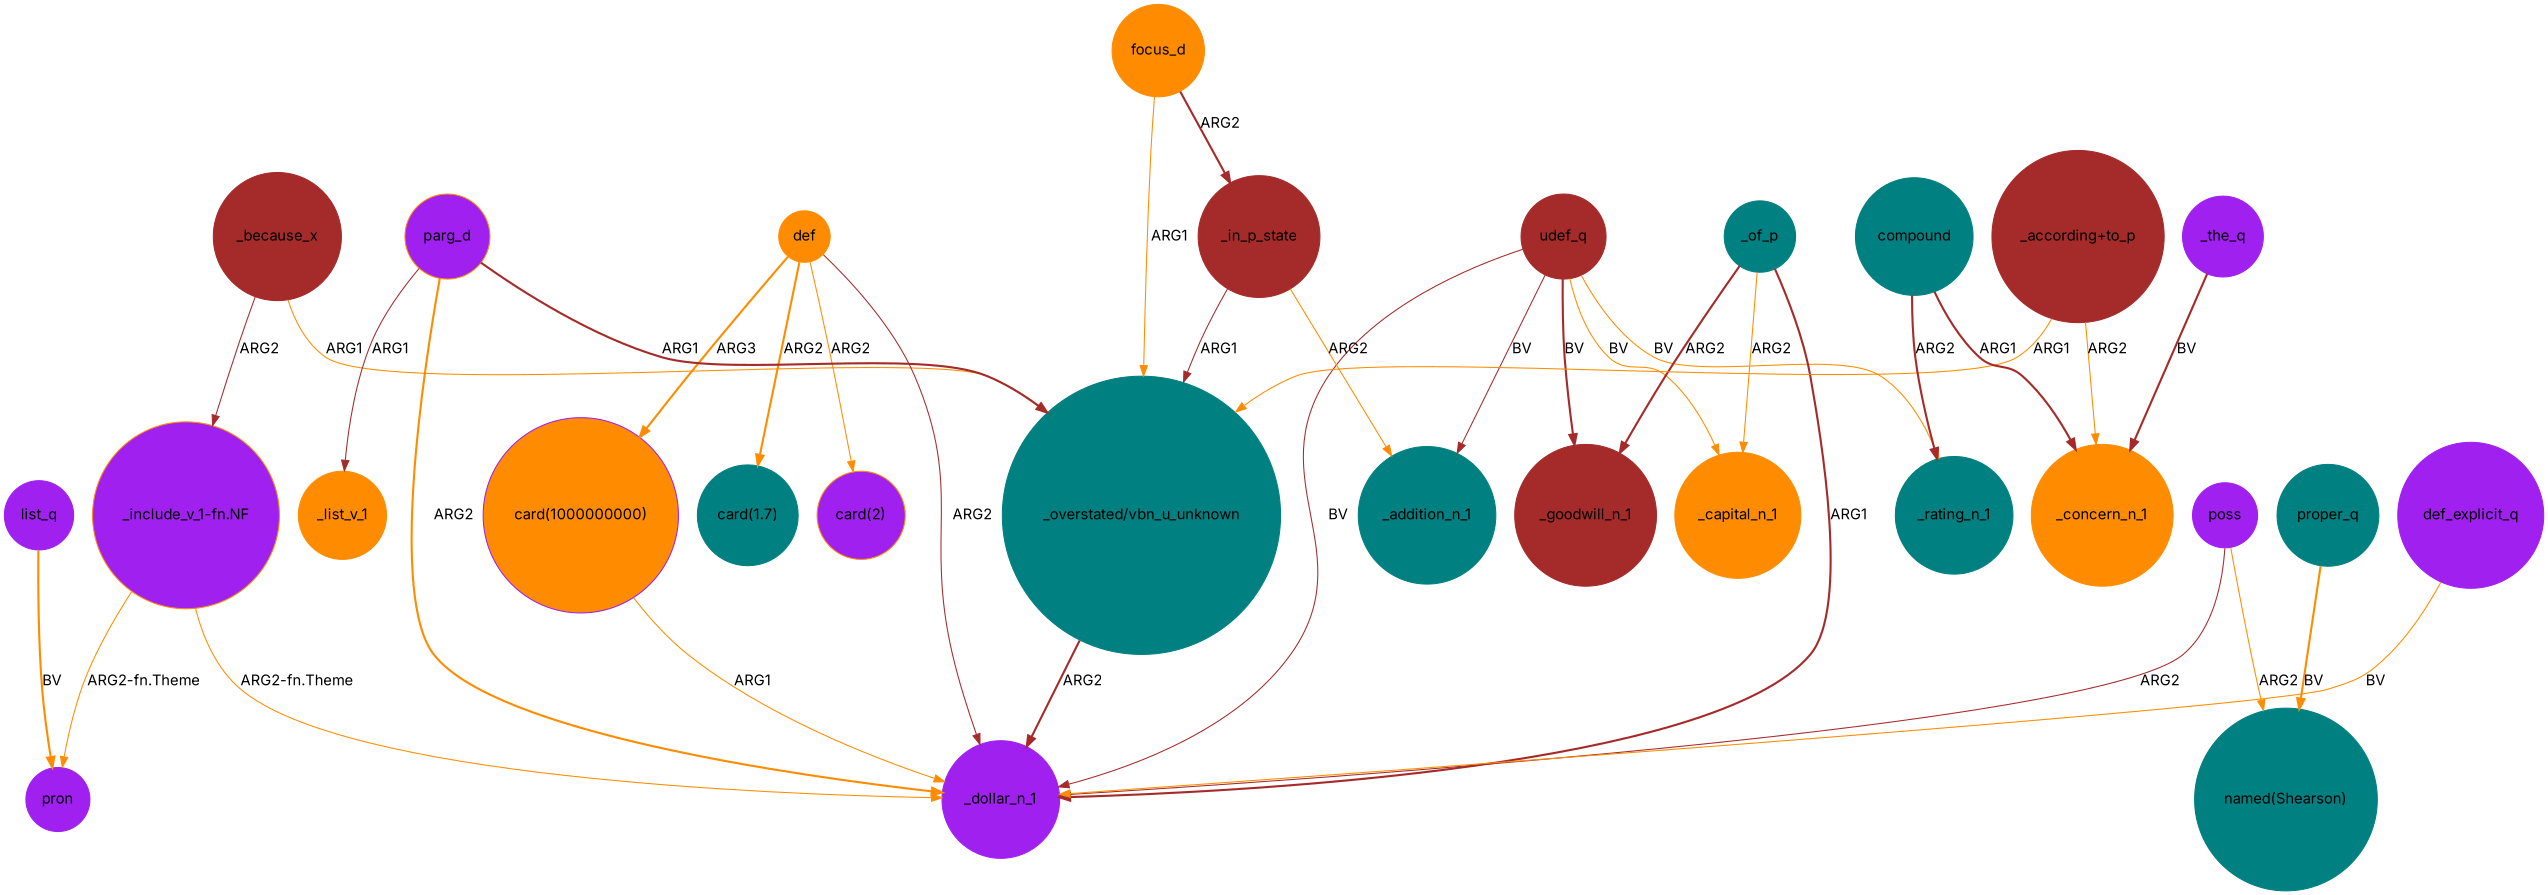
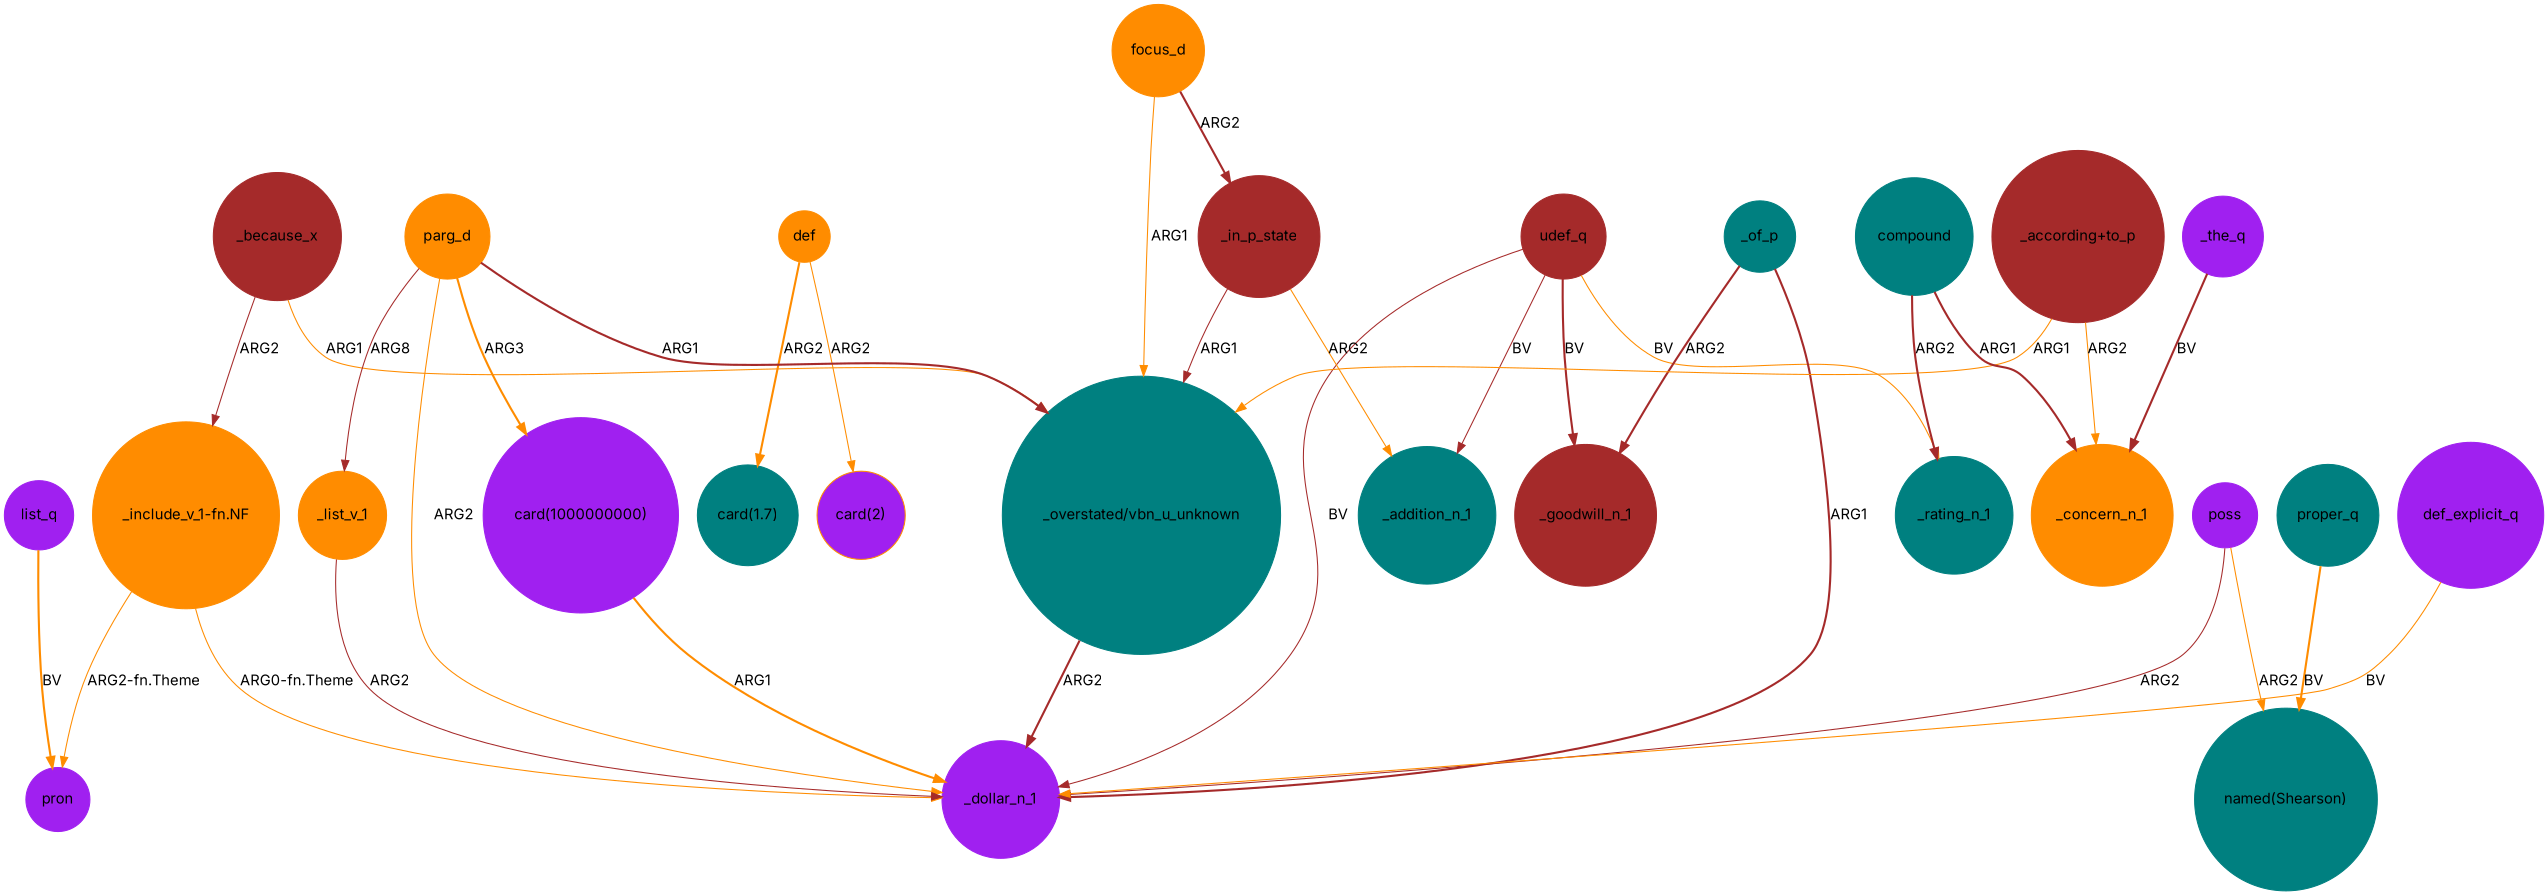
(447, 237) -> (447, 237)
(716, 342) -> (483, 354)
(391, 349) -> (391, 349)
(940, 479) -> (575, 762)
(186, 515) -> (186, 515)
(581, 515) -> (581, 515)
(1738, 515) -> none
(297, 681) -> (297, 681)
(492, 694) -> (492, 694)
(771, 708) -> (771, 708)
